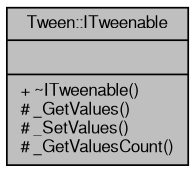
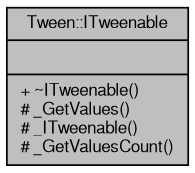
(75, 128) -> (80, 128)
